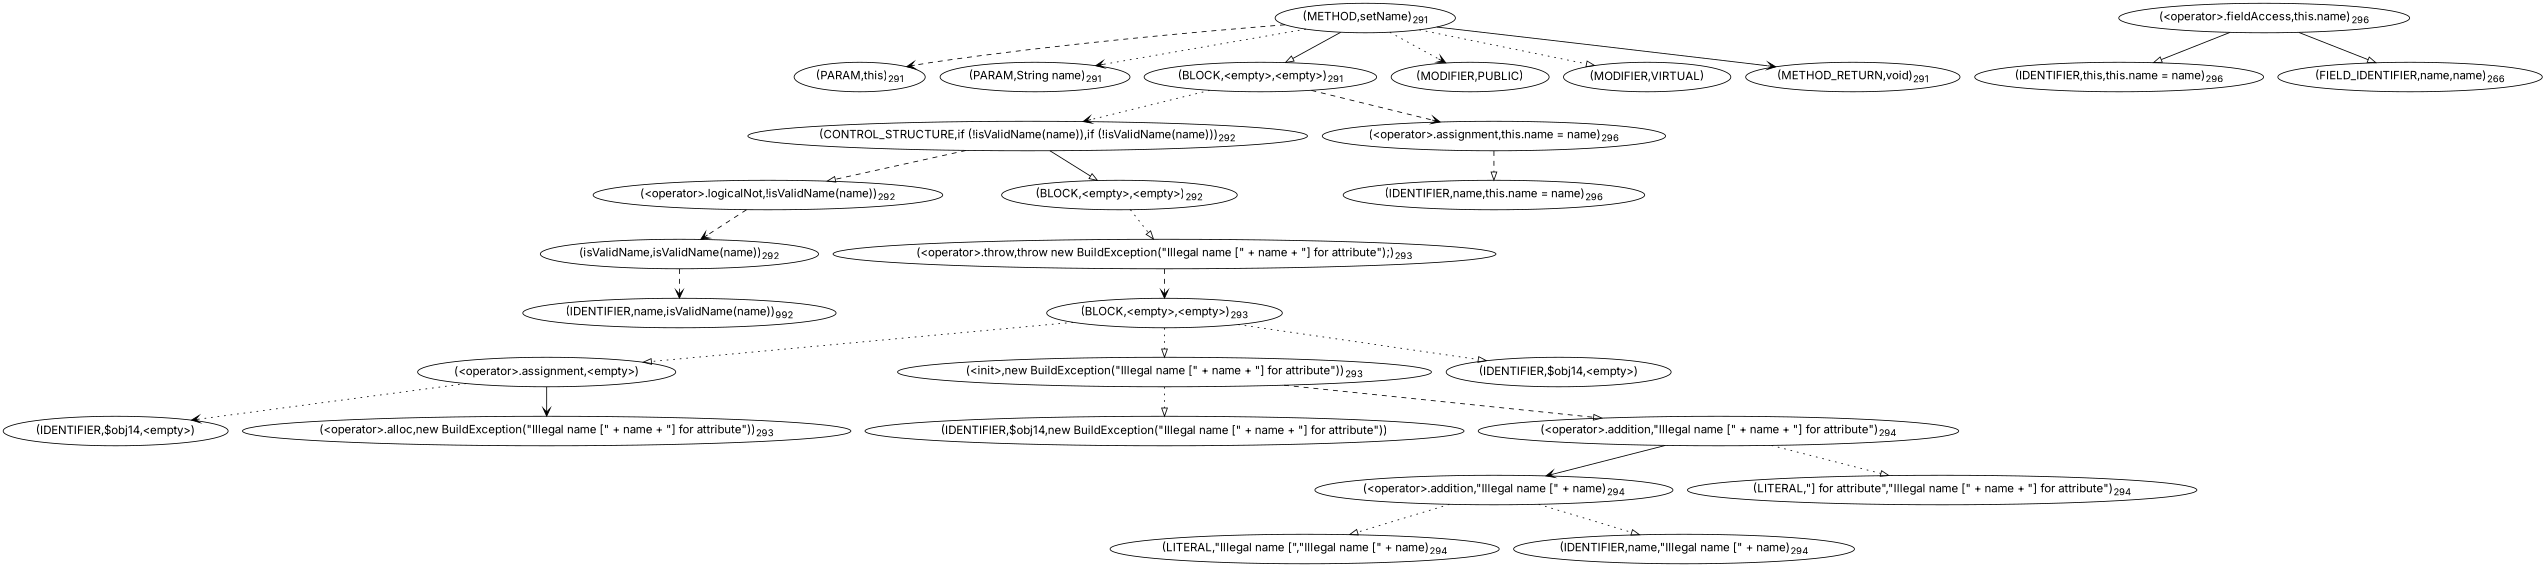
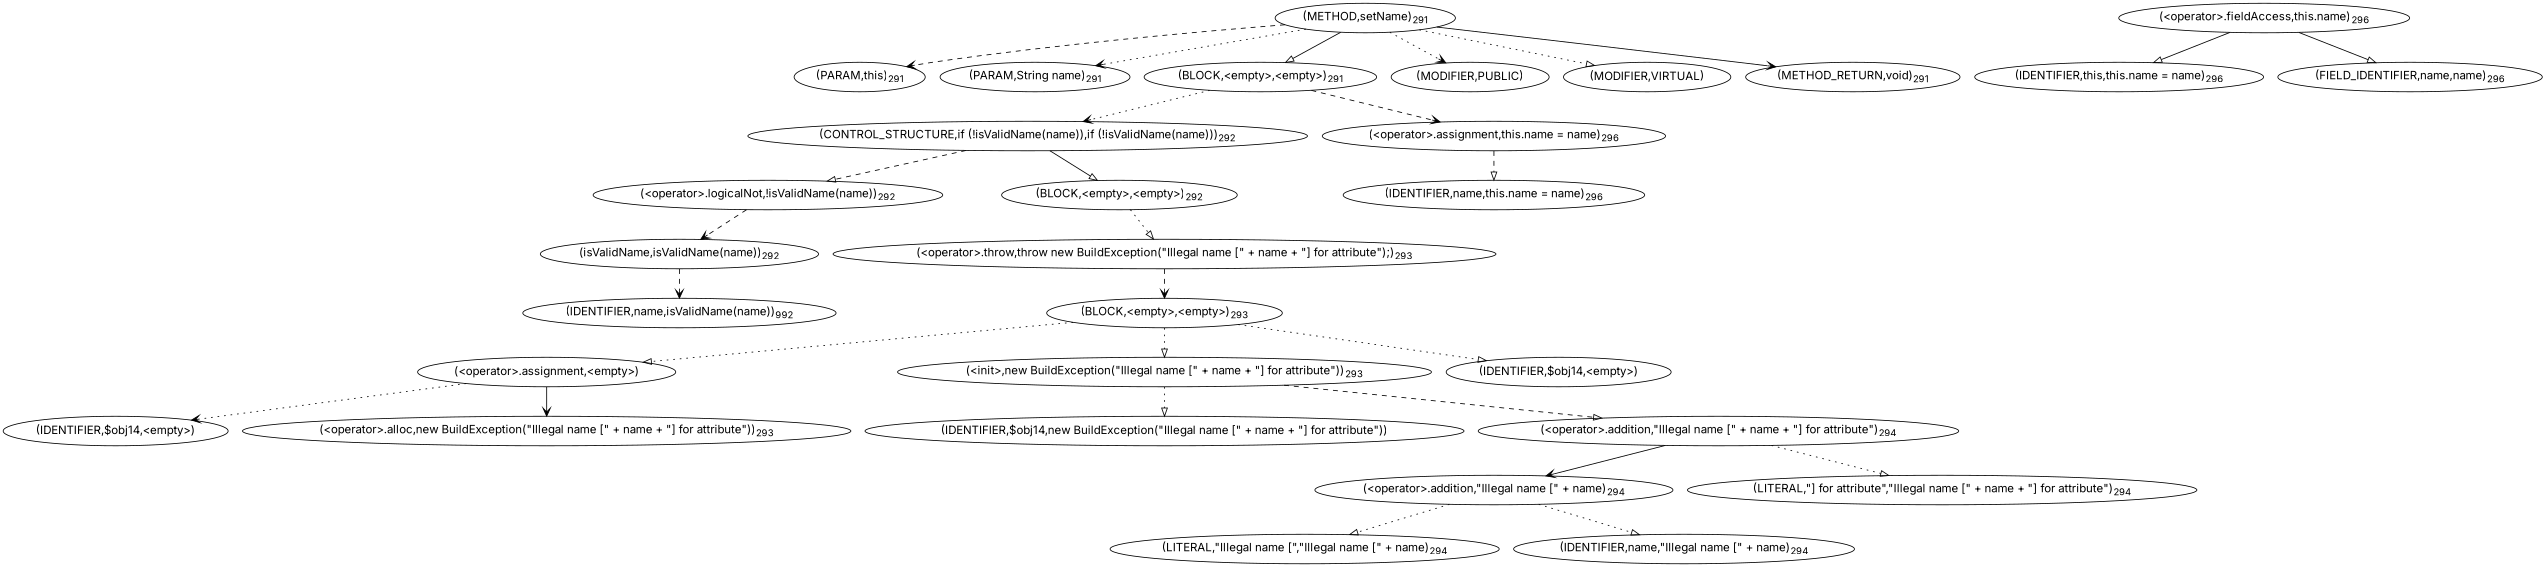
(2496, 76) -> (2496, 76)
